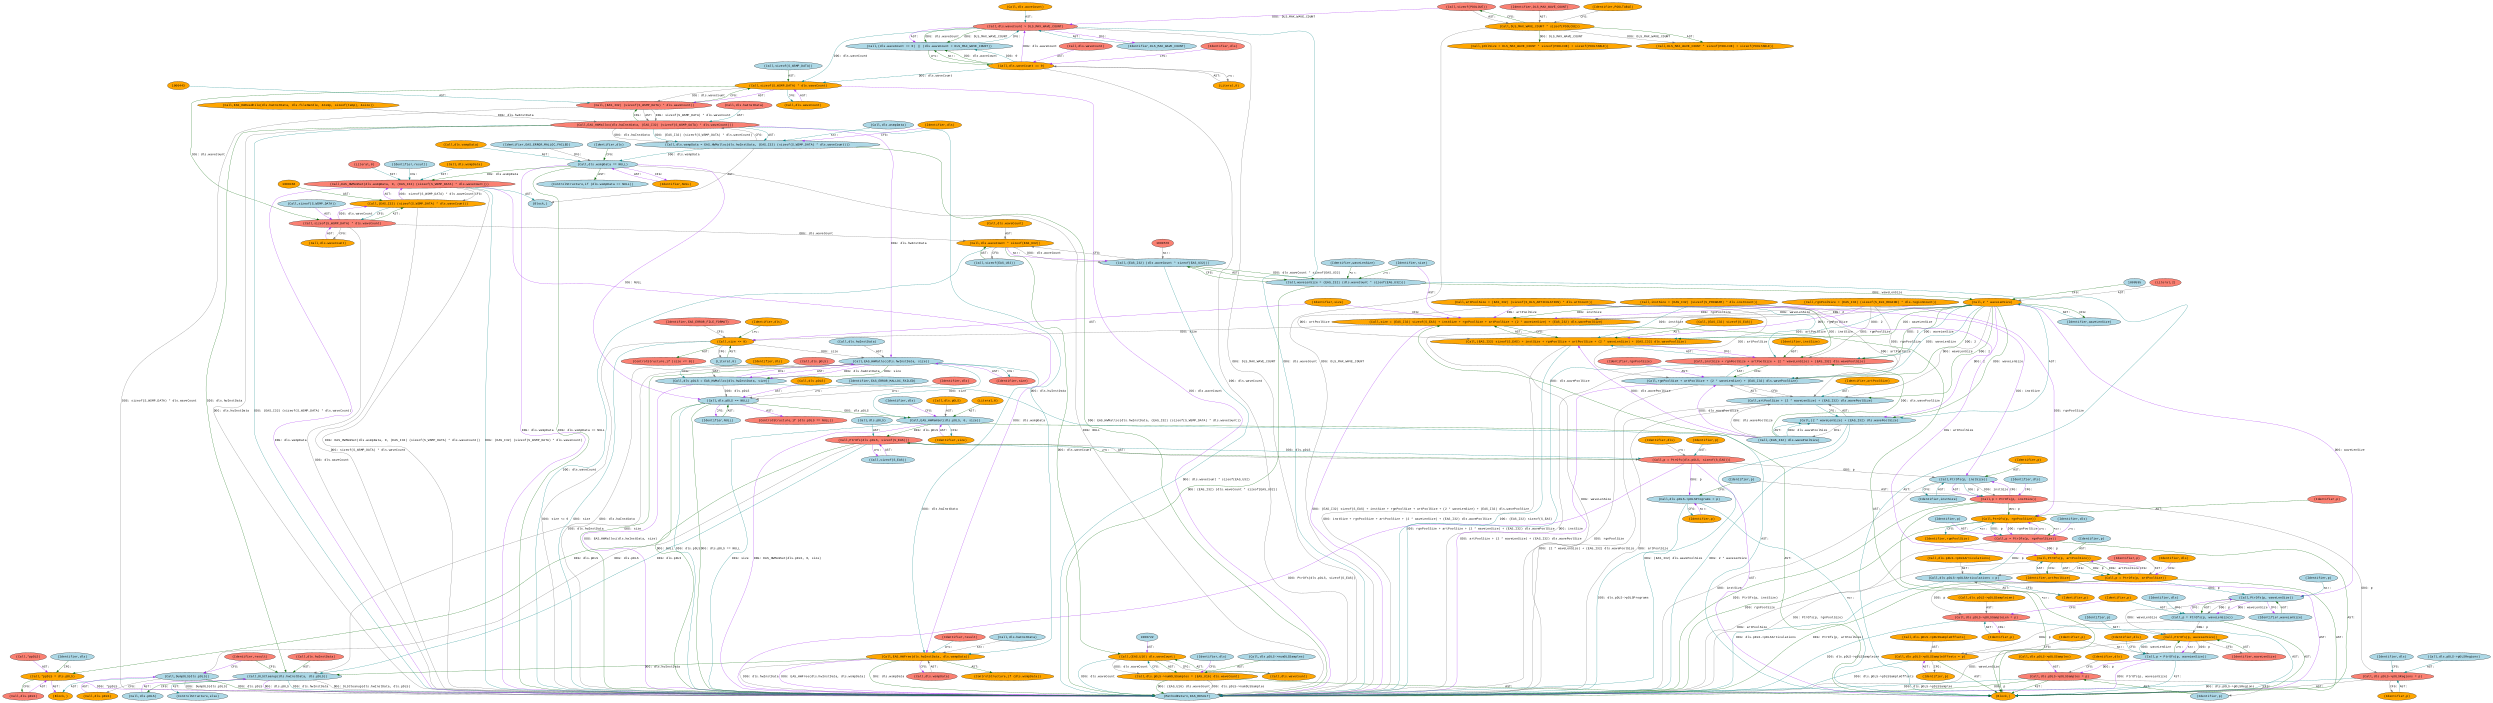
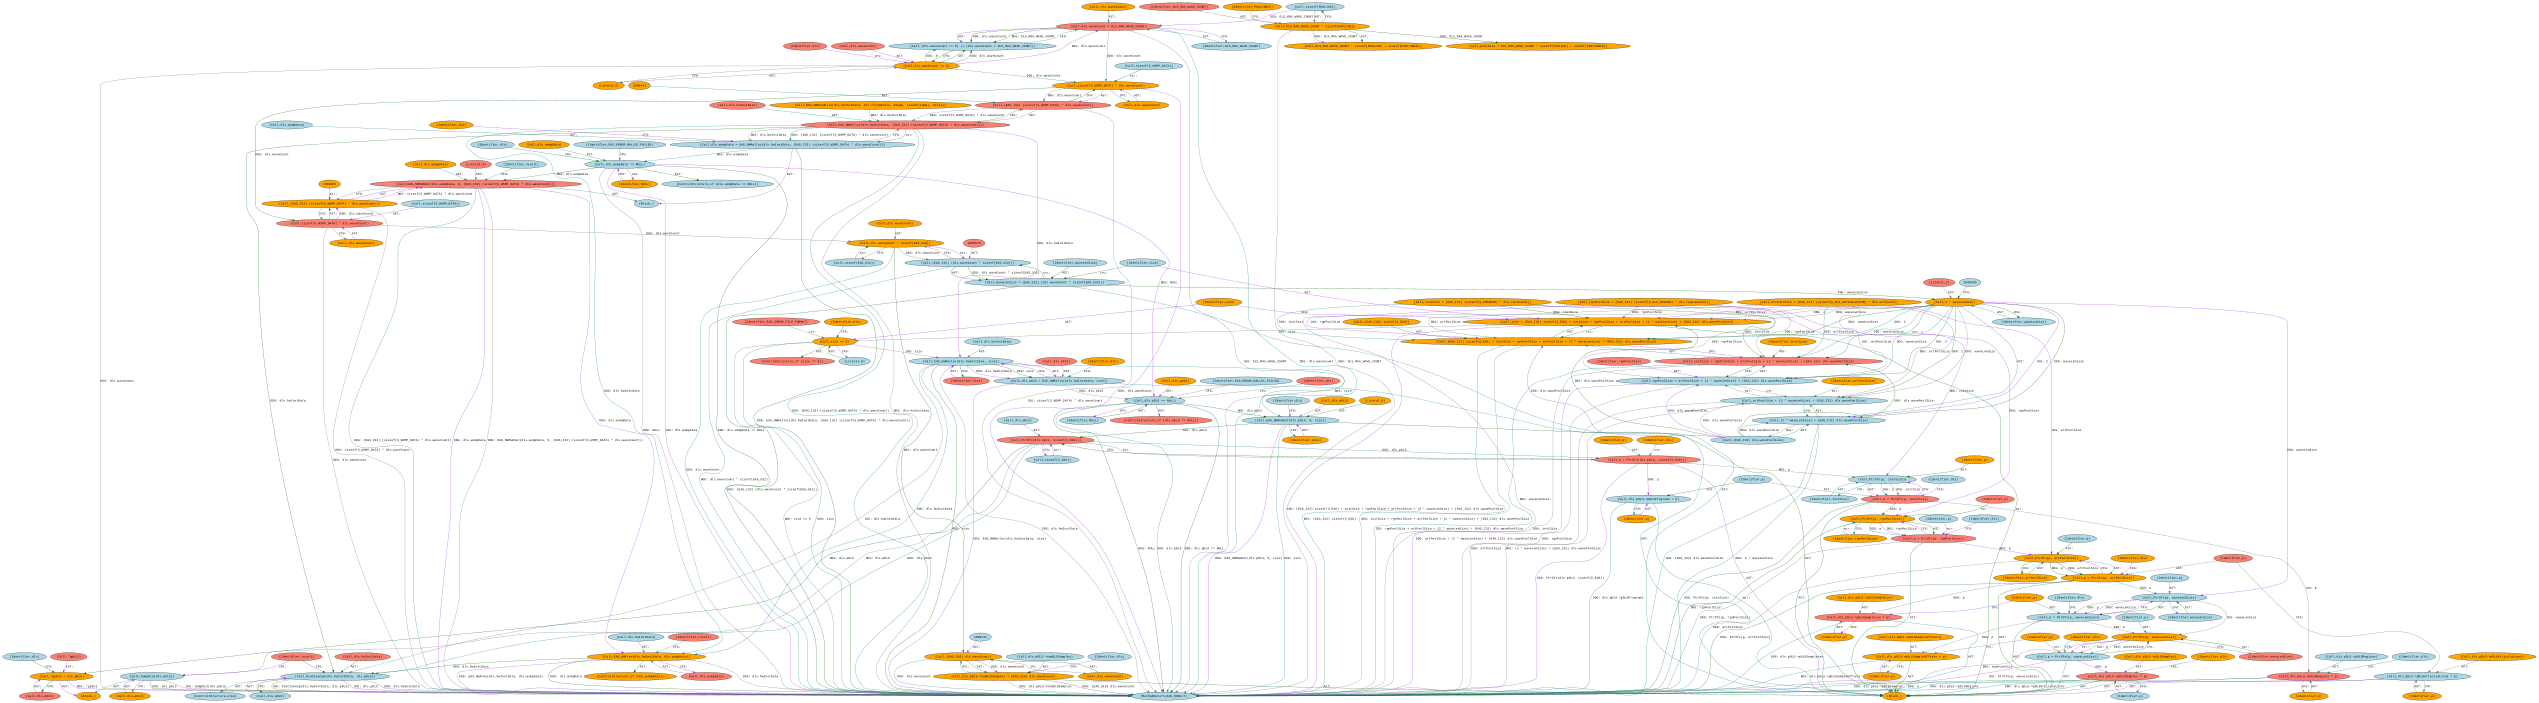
(1467, 7) -> (1315, 7)
(2006, 561) -> none
(1662, 673) -> none
